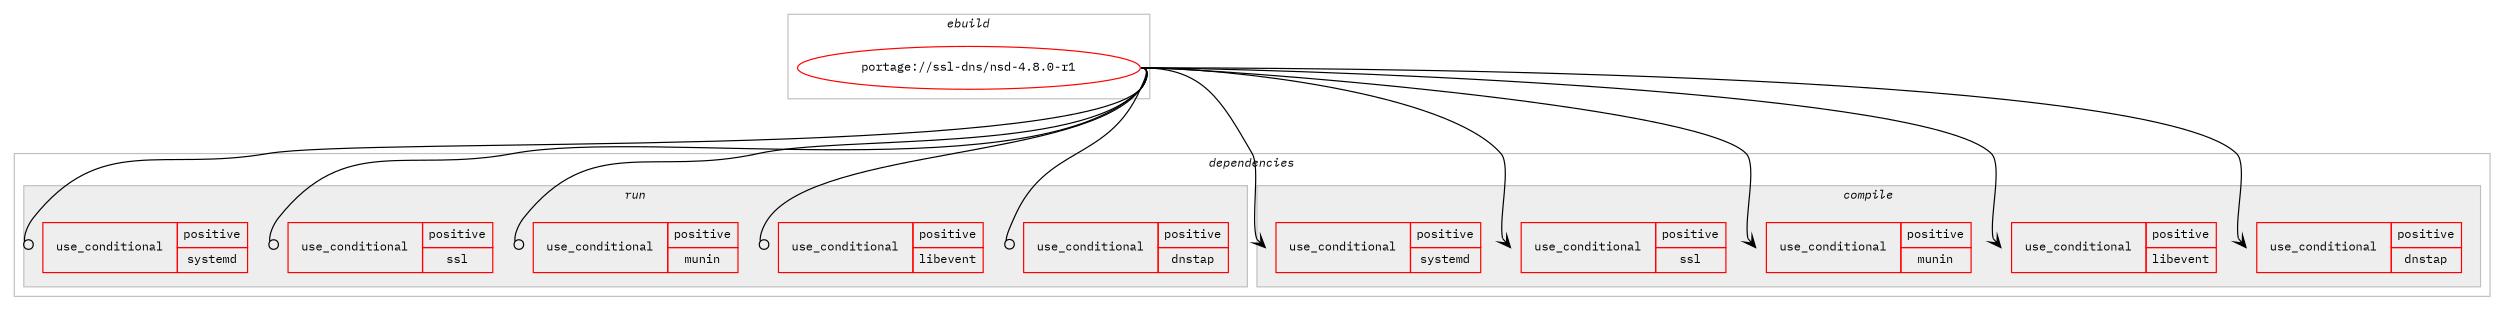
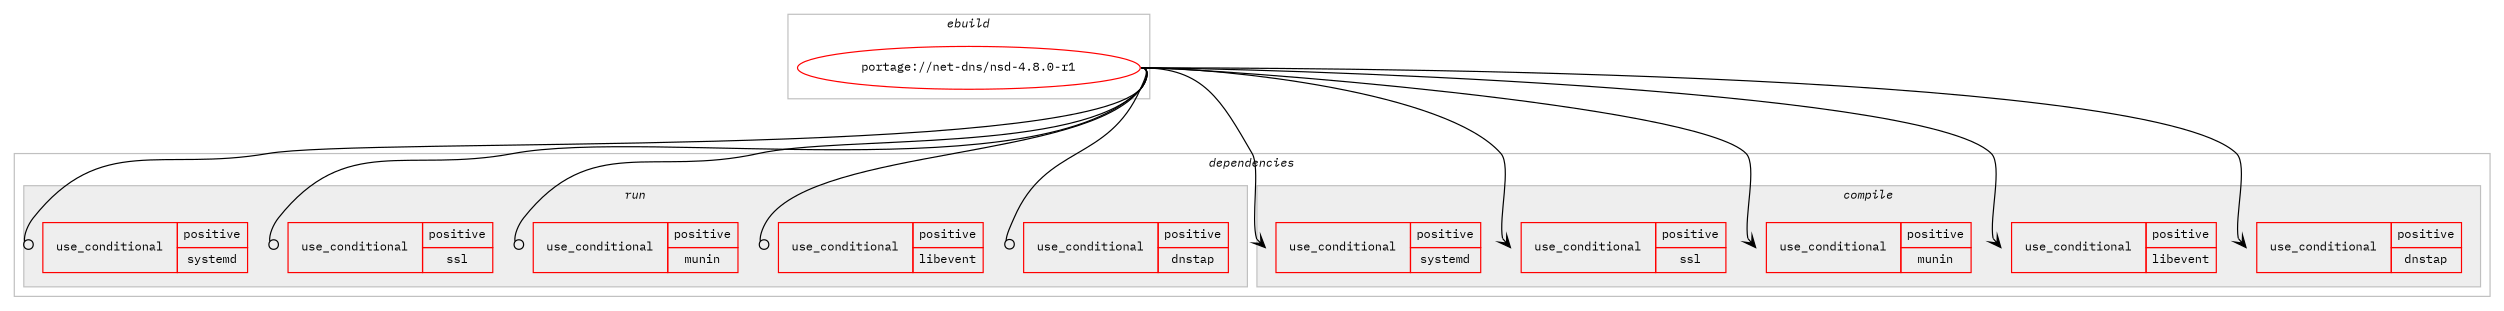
(969, 68) -> (969, 68)
